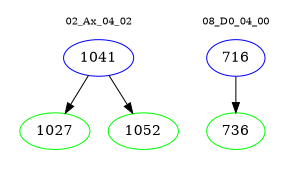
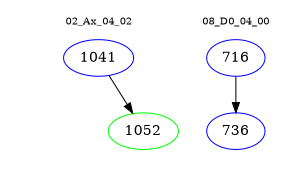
(55, 131) -> none
(236, 131) -> (236, 131)
